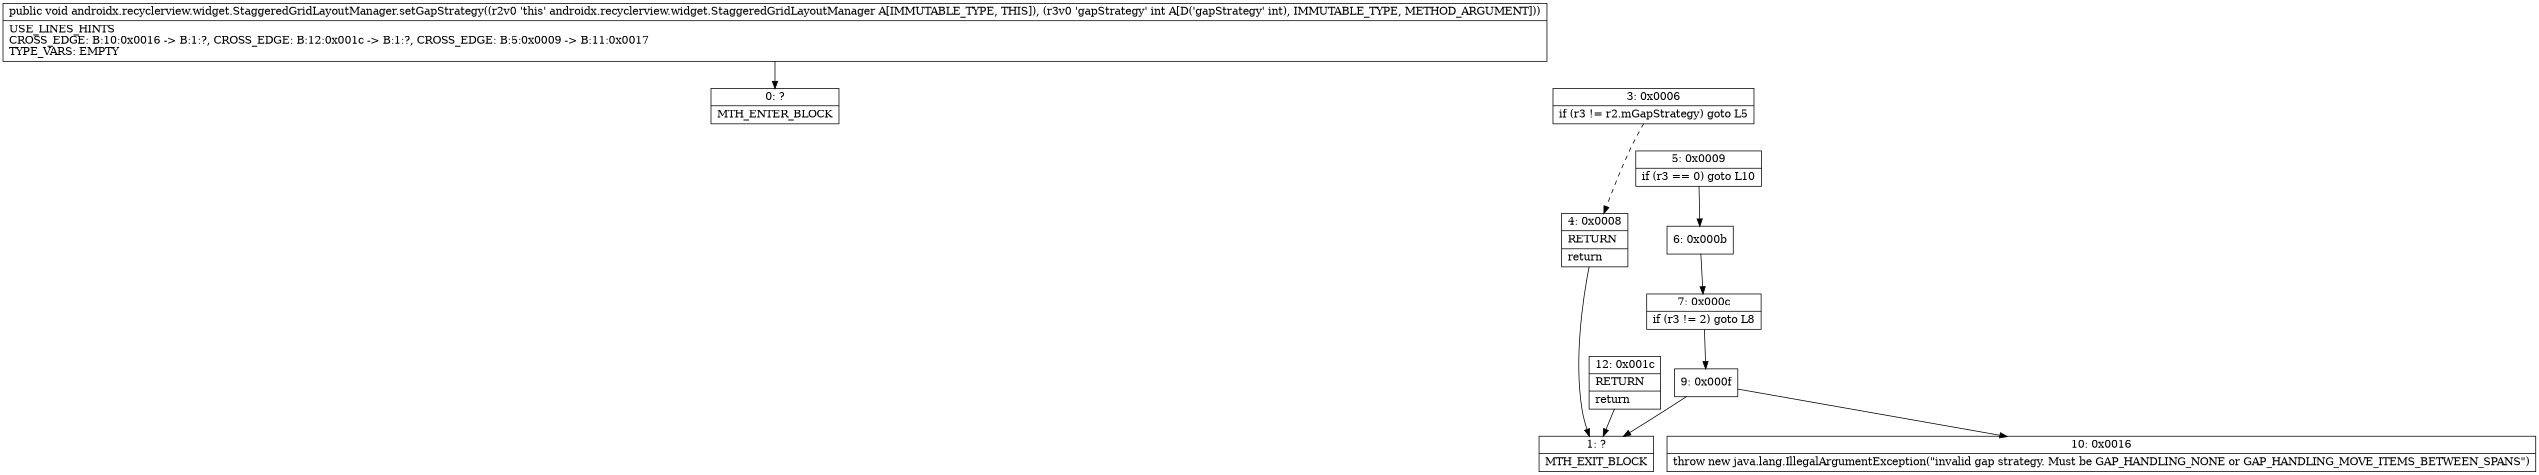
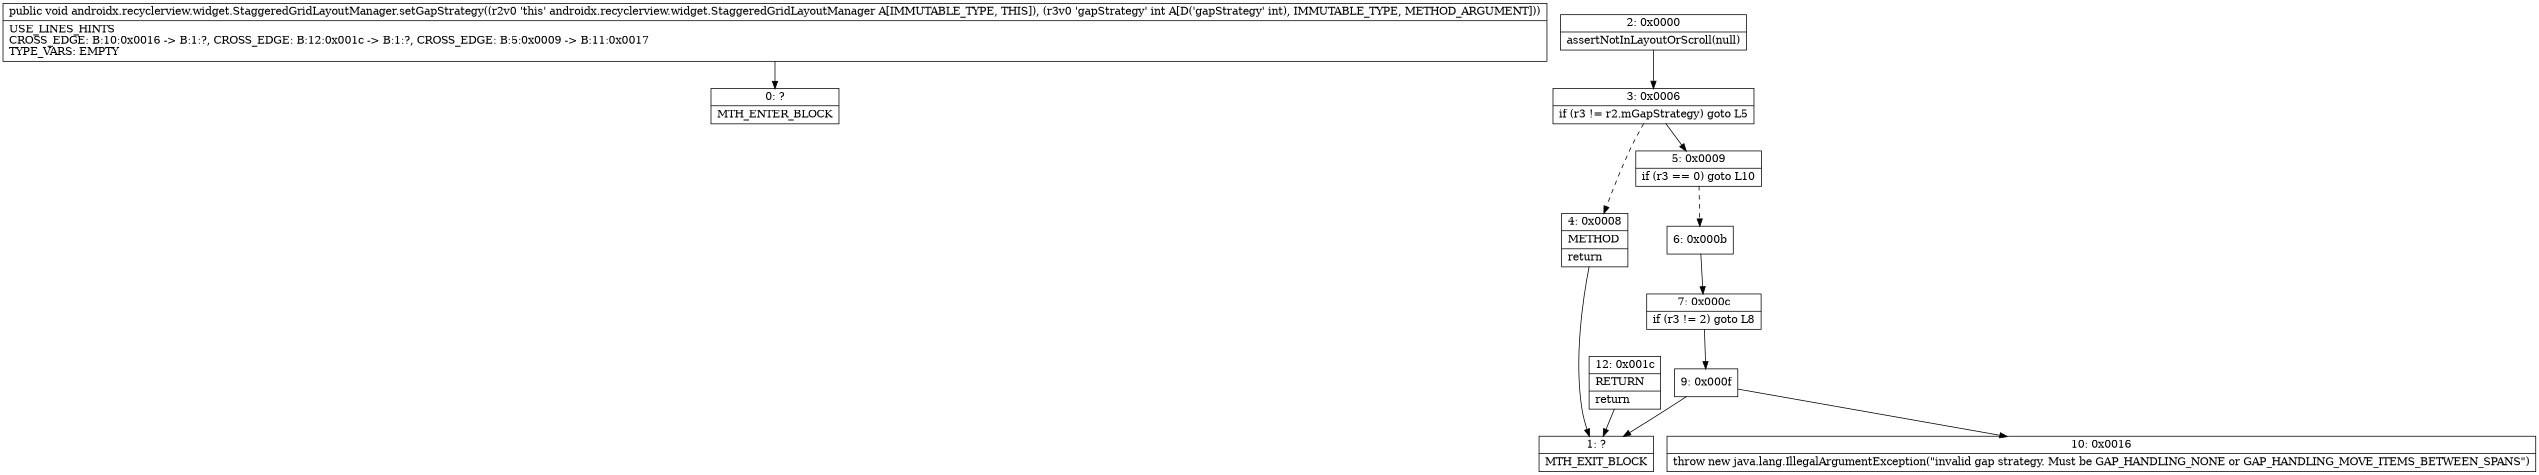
none -> (1653, 32)
none -> (1674, 134)
(1699, 202) -> (1699, 202)
(1592, 239) -> (1594, 239)
